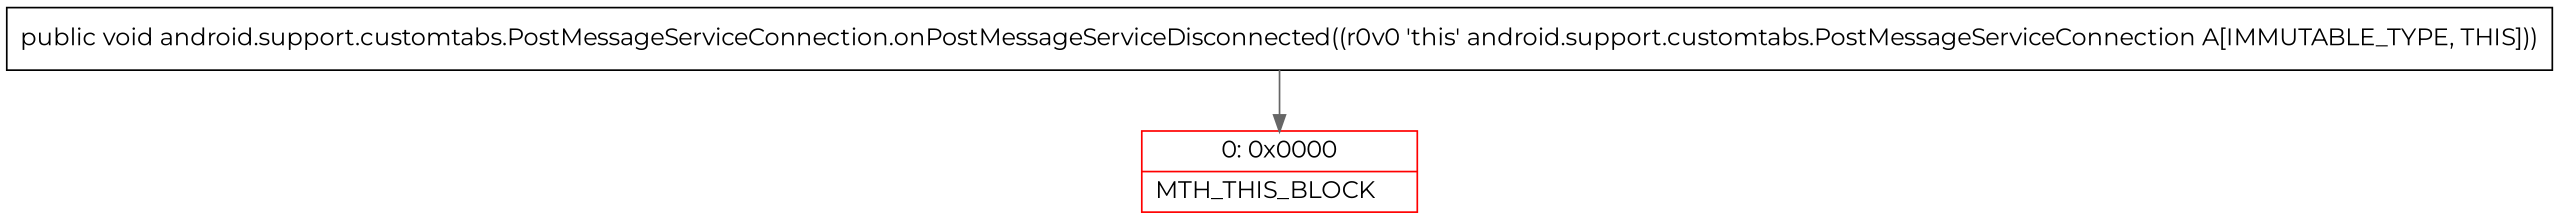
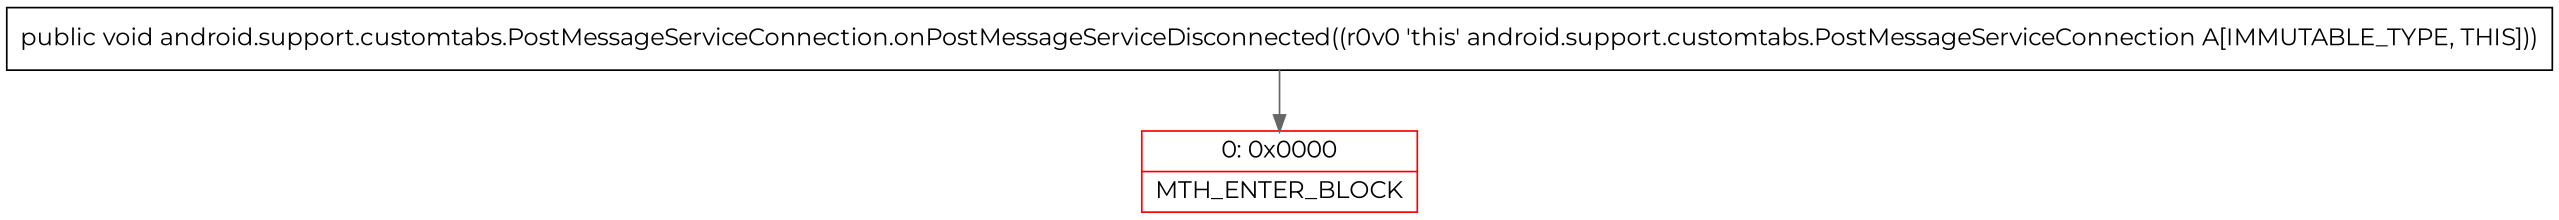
(1265, 191) -> (1280, 191)
